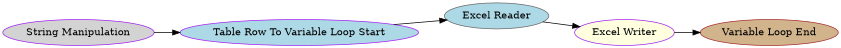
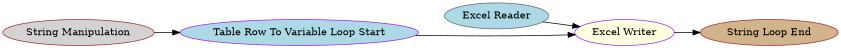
(417, 23) -> (492, 36)
(78, 32) -> (78, 32)
(769, 32) -> (769, 32)
